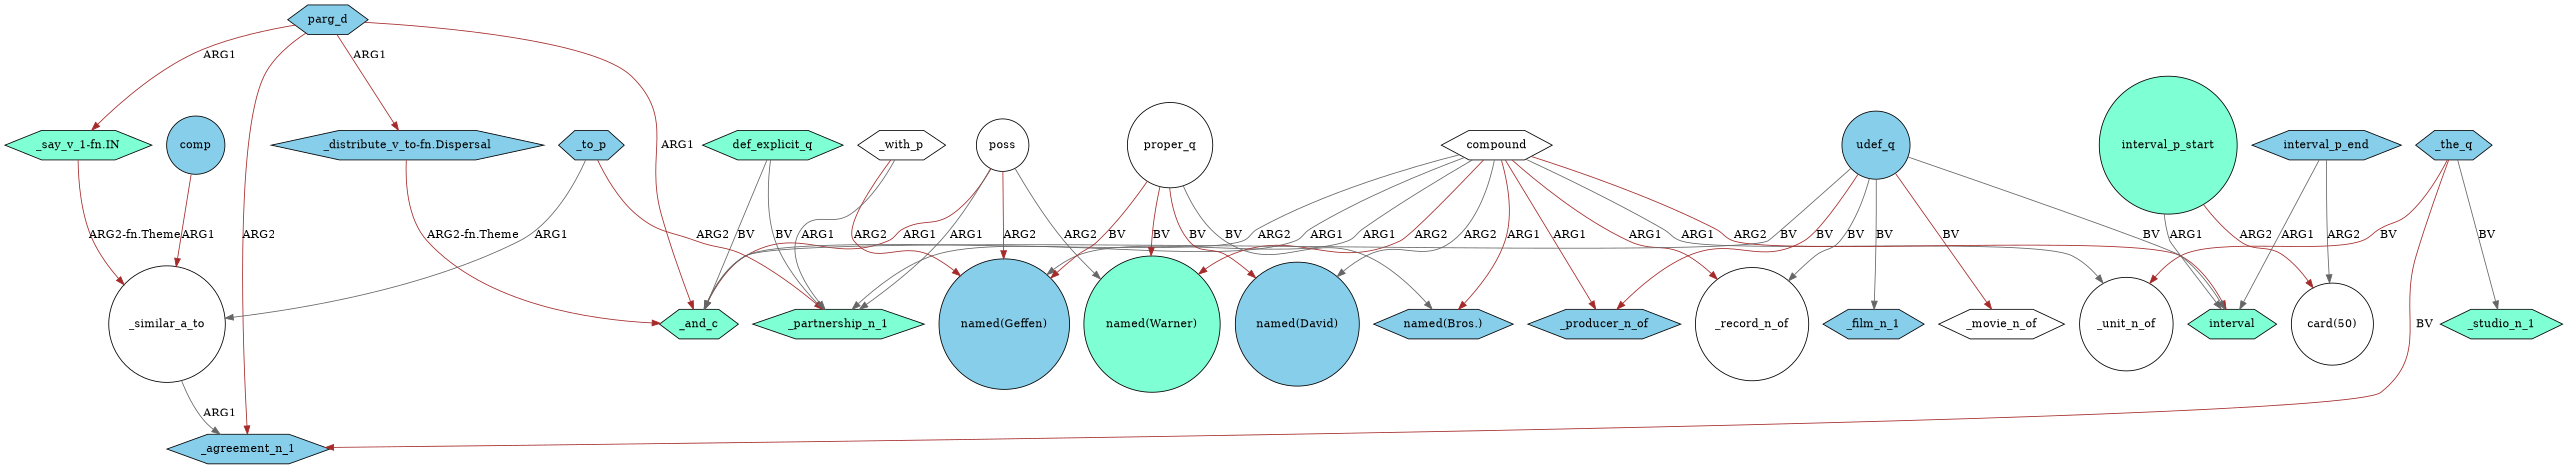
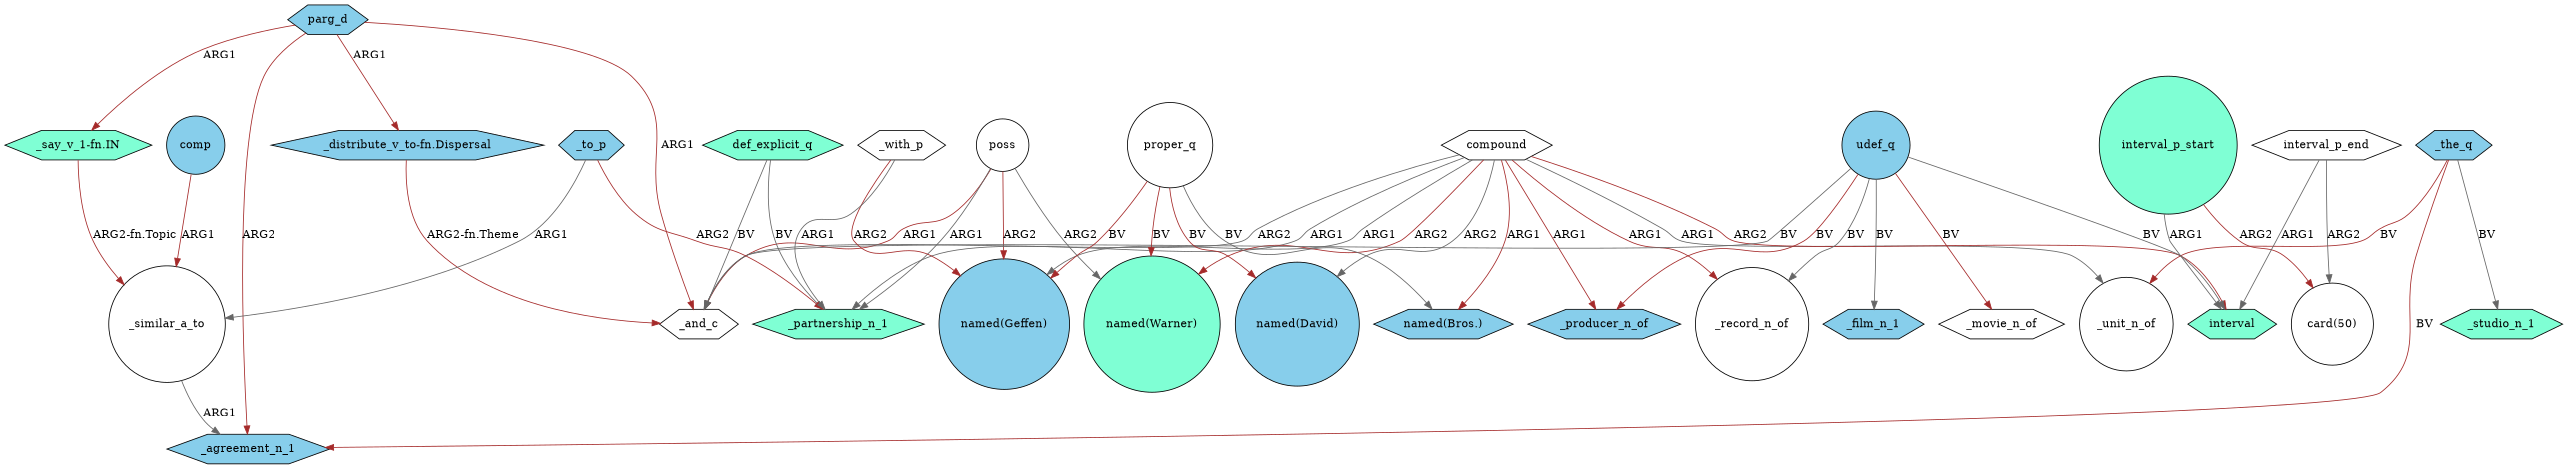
(2327, 145) -> (2327, 145)
(135, 235) -> (135, 235)
(699, 324) -> (699, 324)
